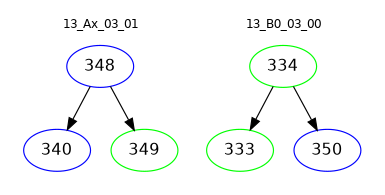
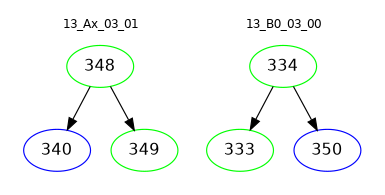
(100, 66) -> (100, 66)
